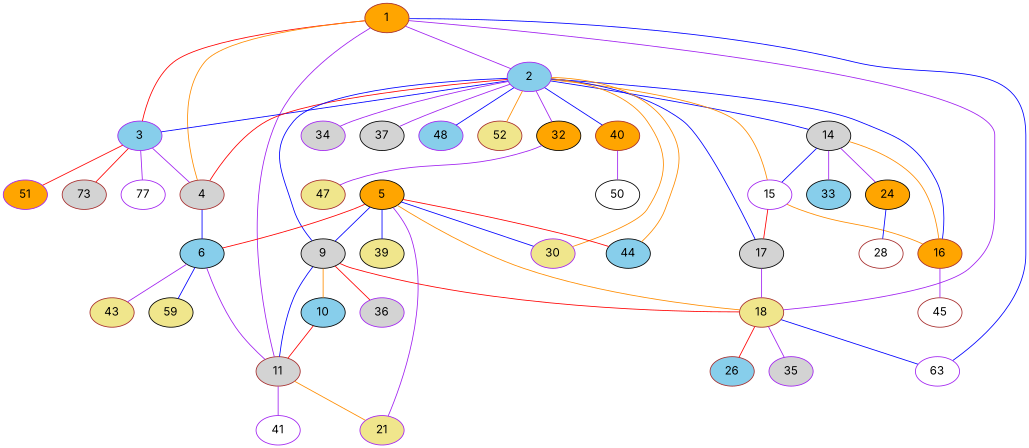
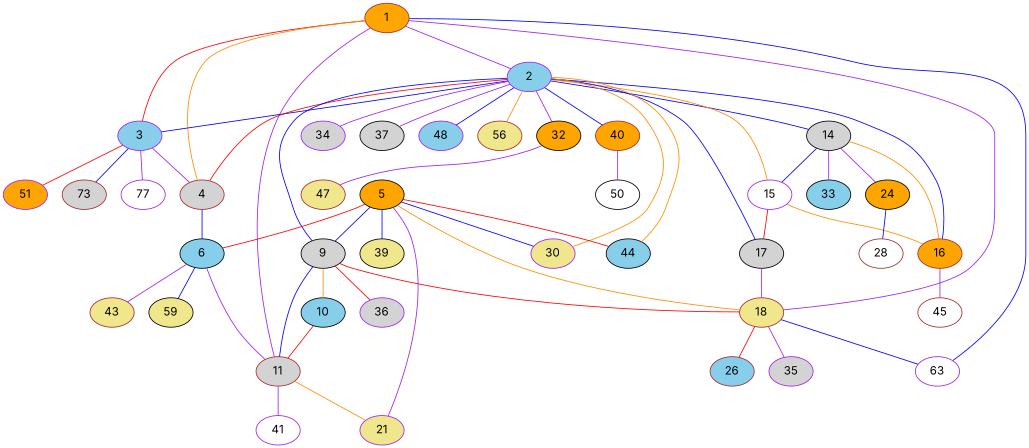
(500, 136) -> (500, 136)
(112, 165) -> (112, 165)
